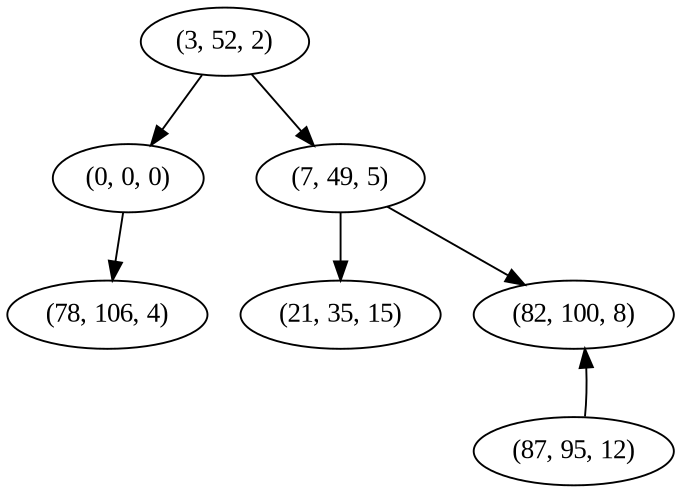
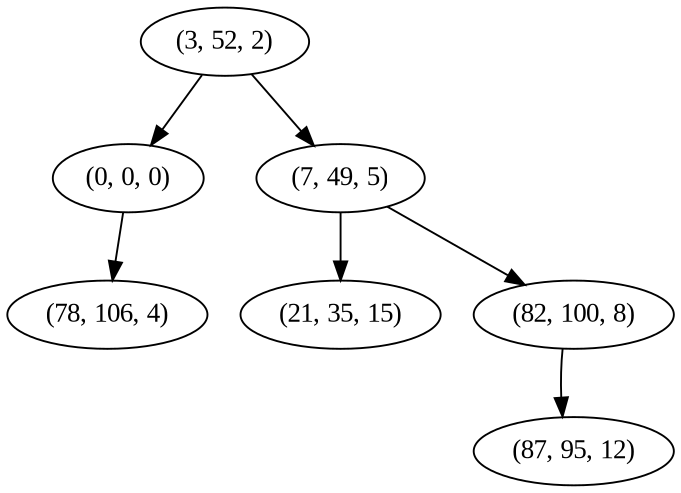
(586, 392) -> (561, 373)
